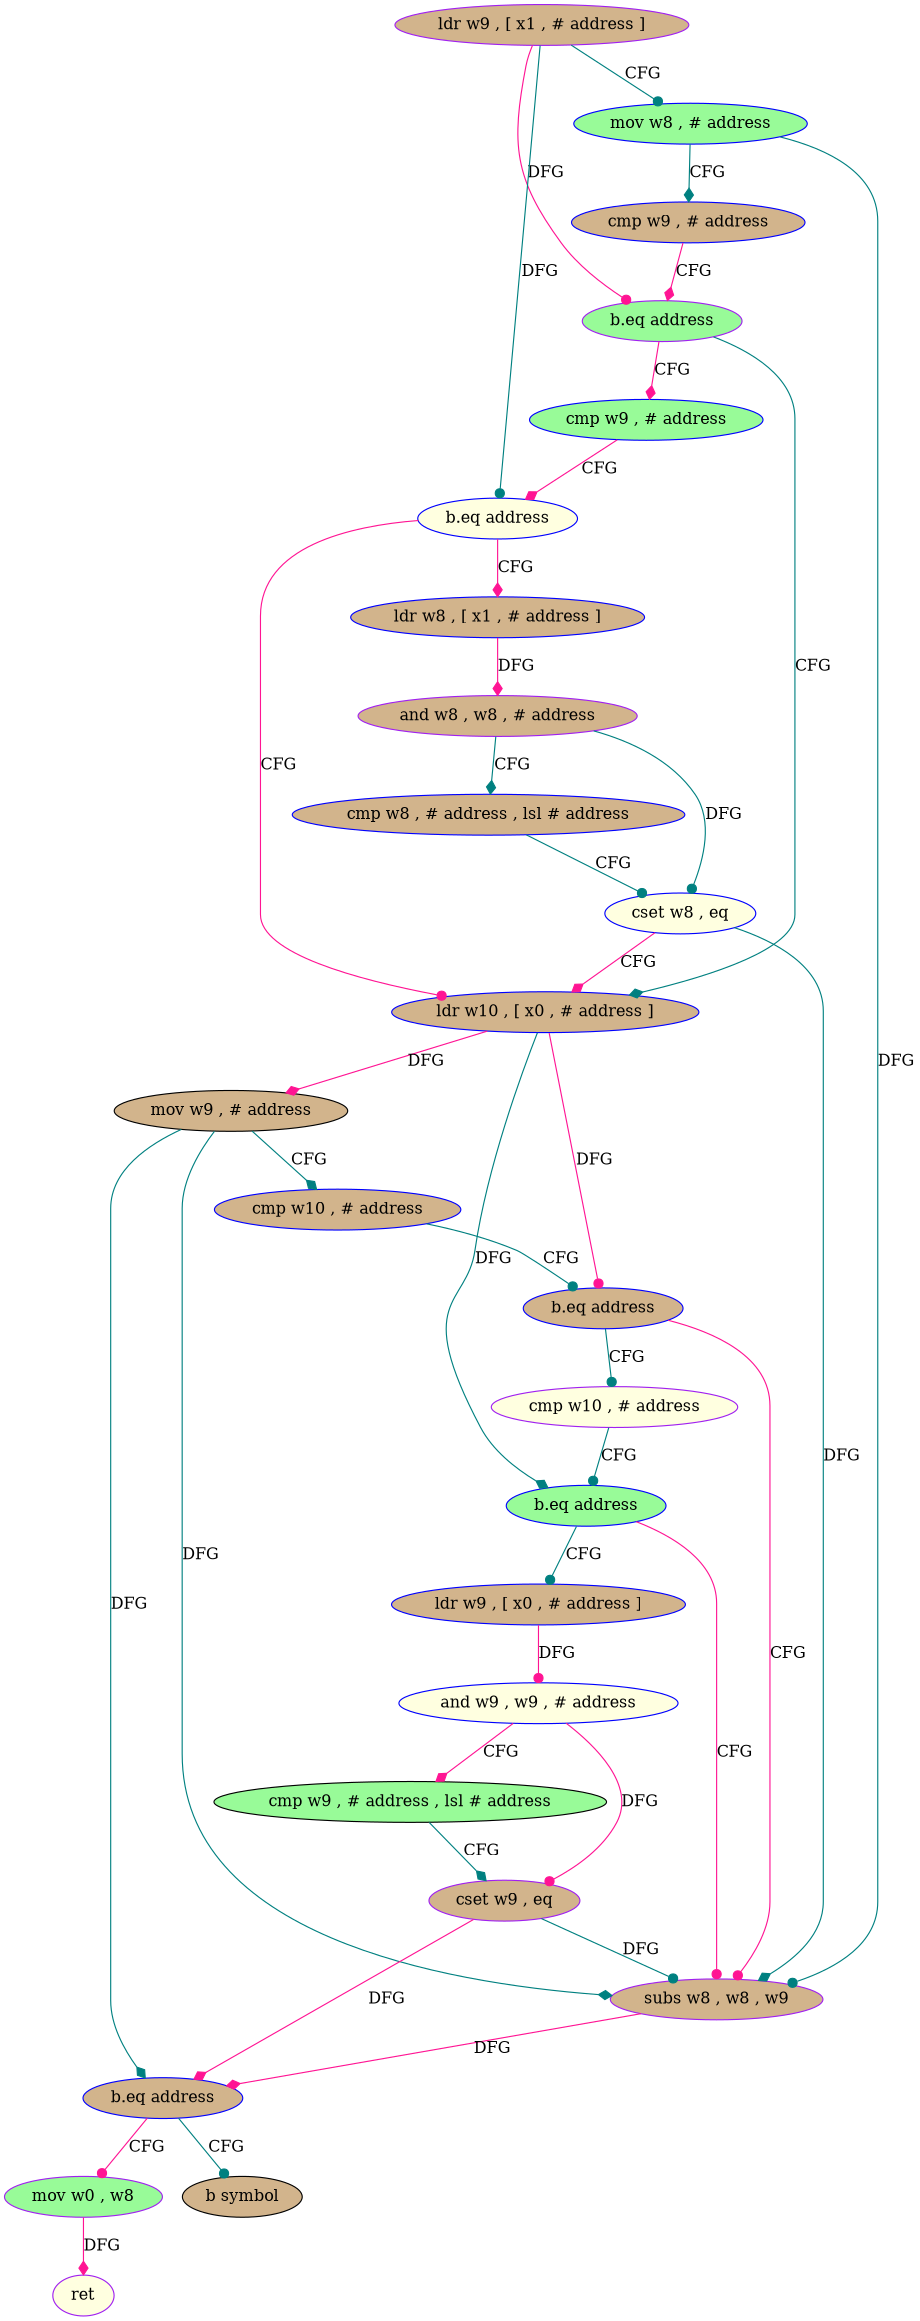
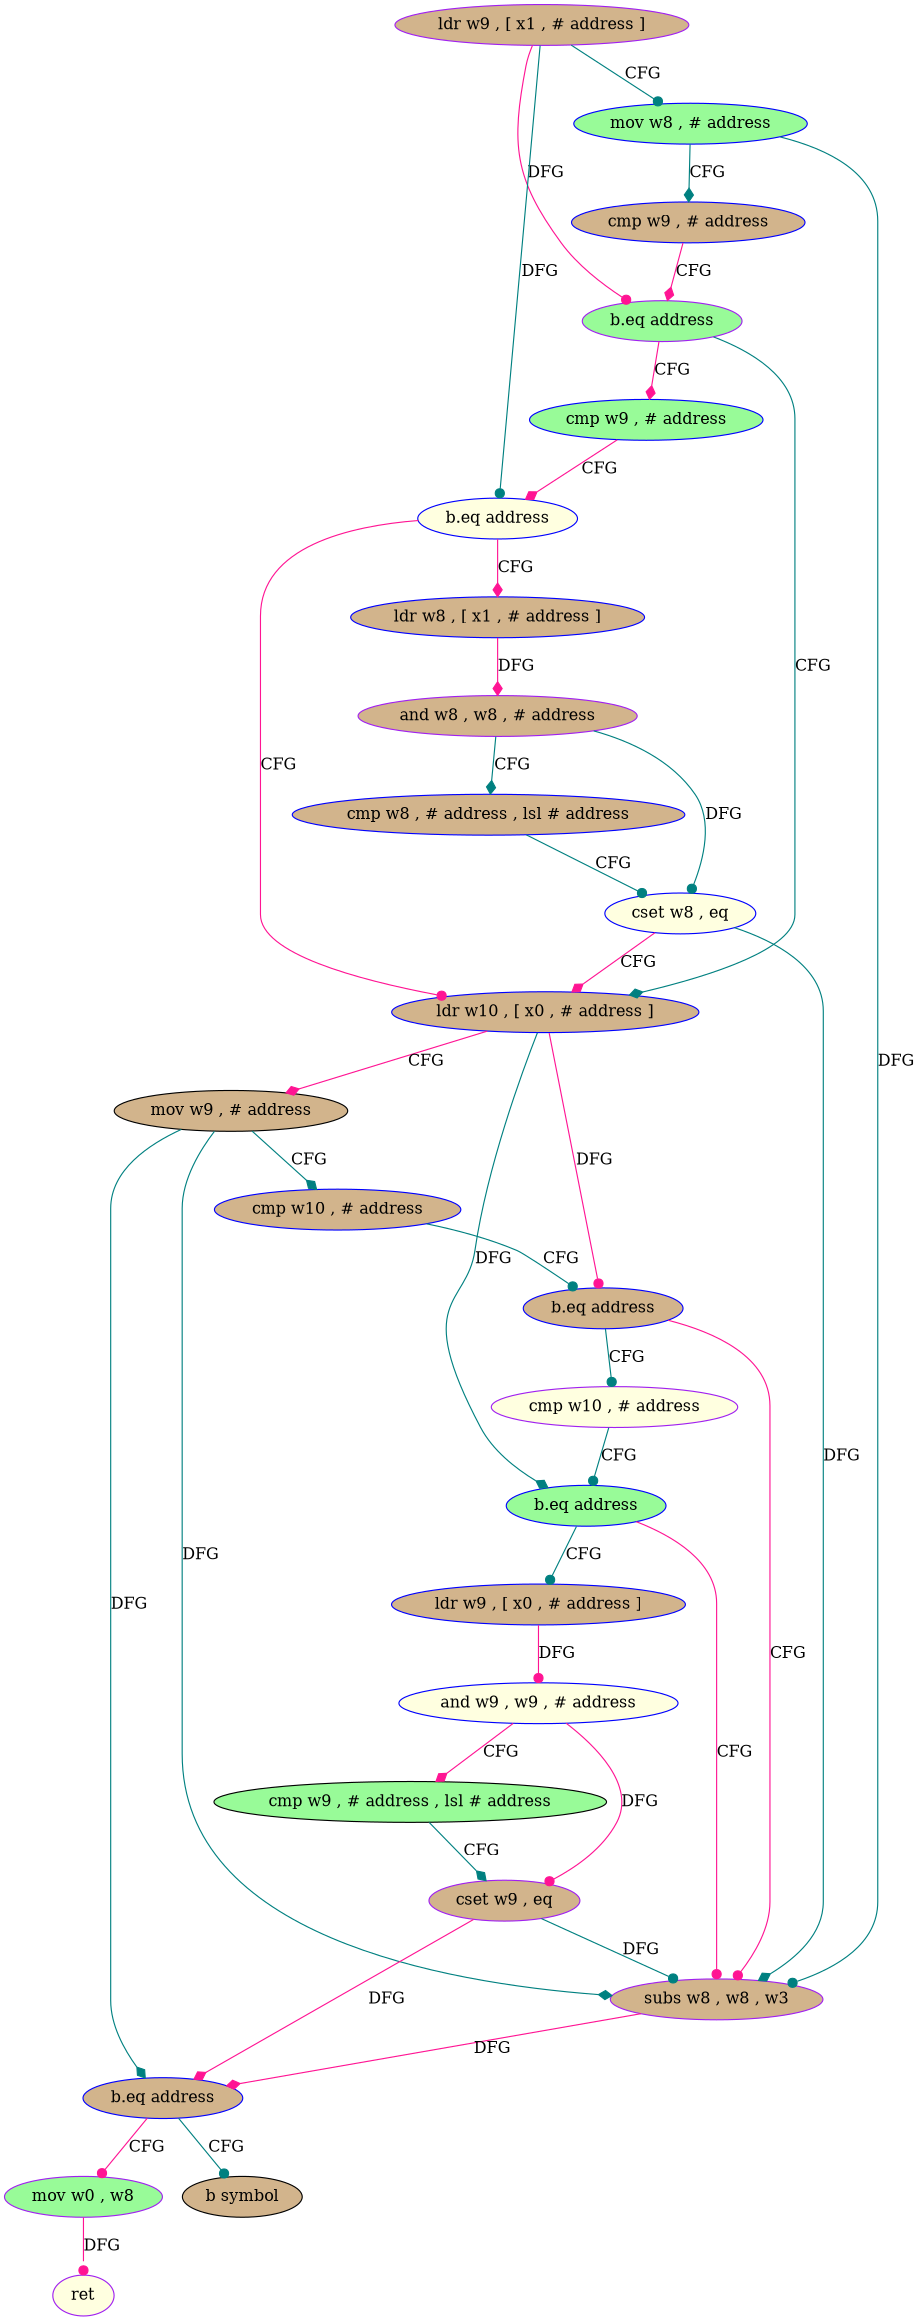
(426, 1062) -> (426, 1062)
(717, 1999) -> (717, 1999)
(83, 2239) -> (83, 2239)
